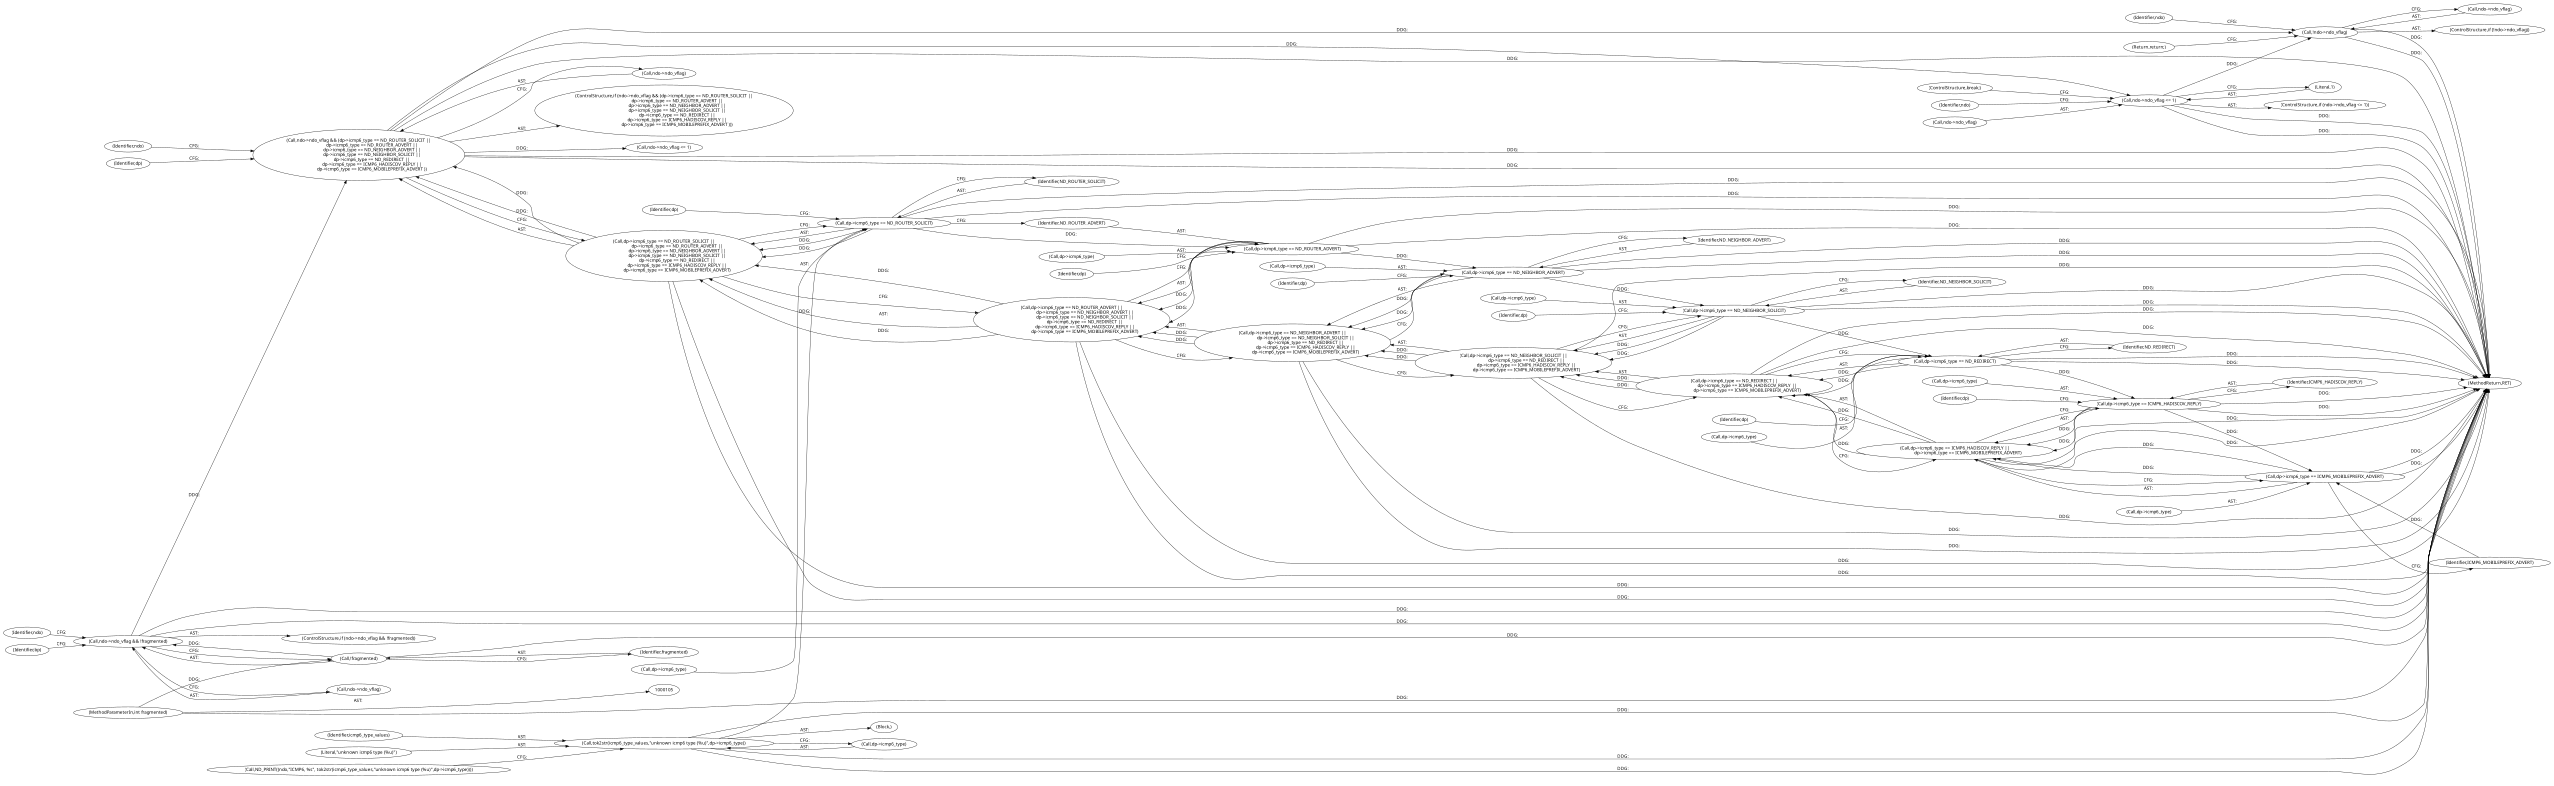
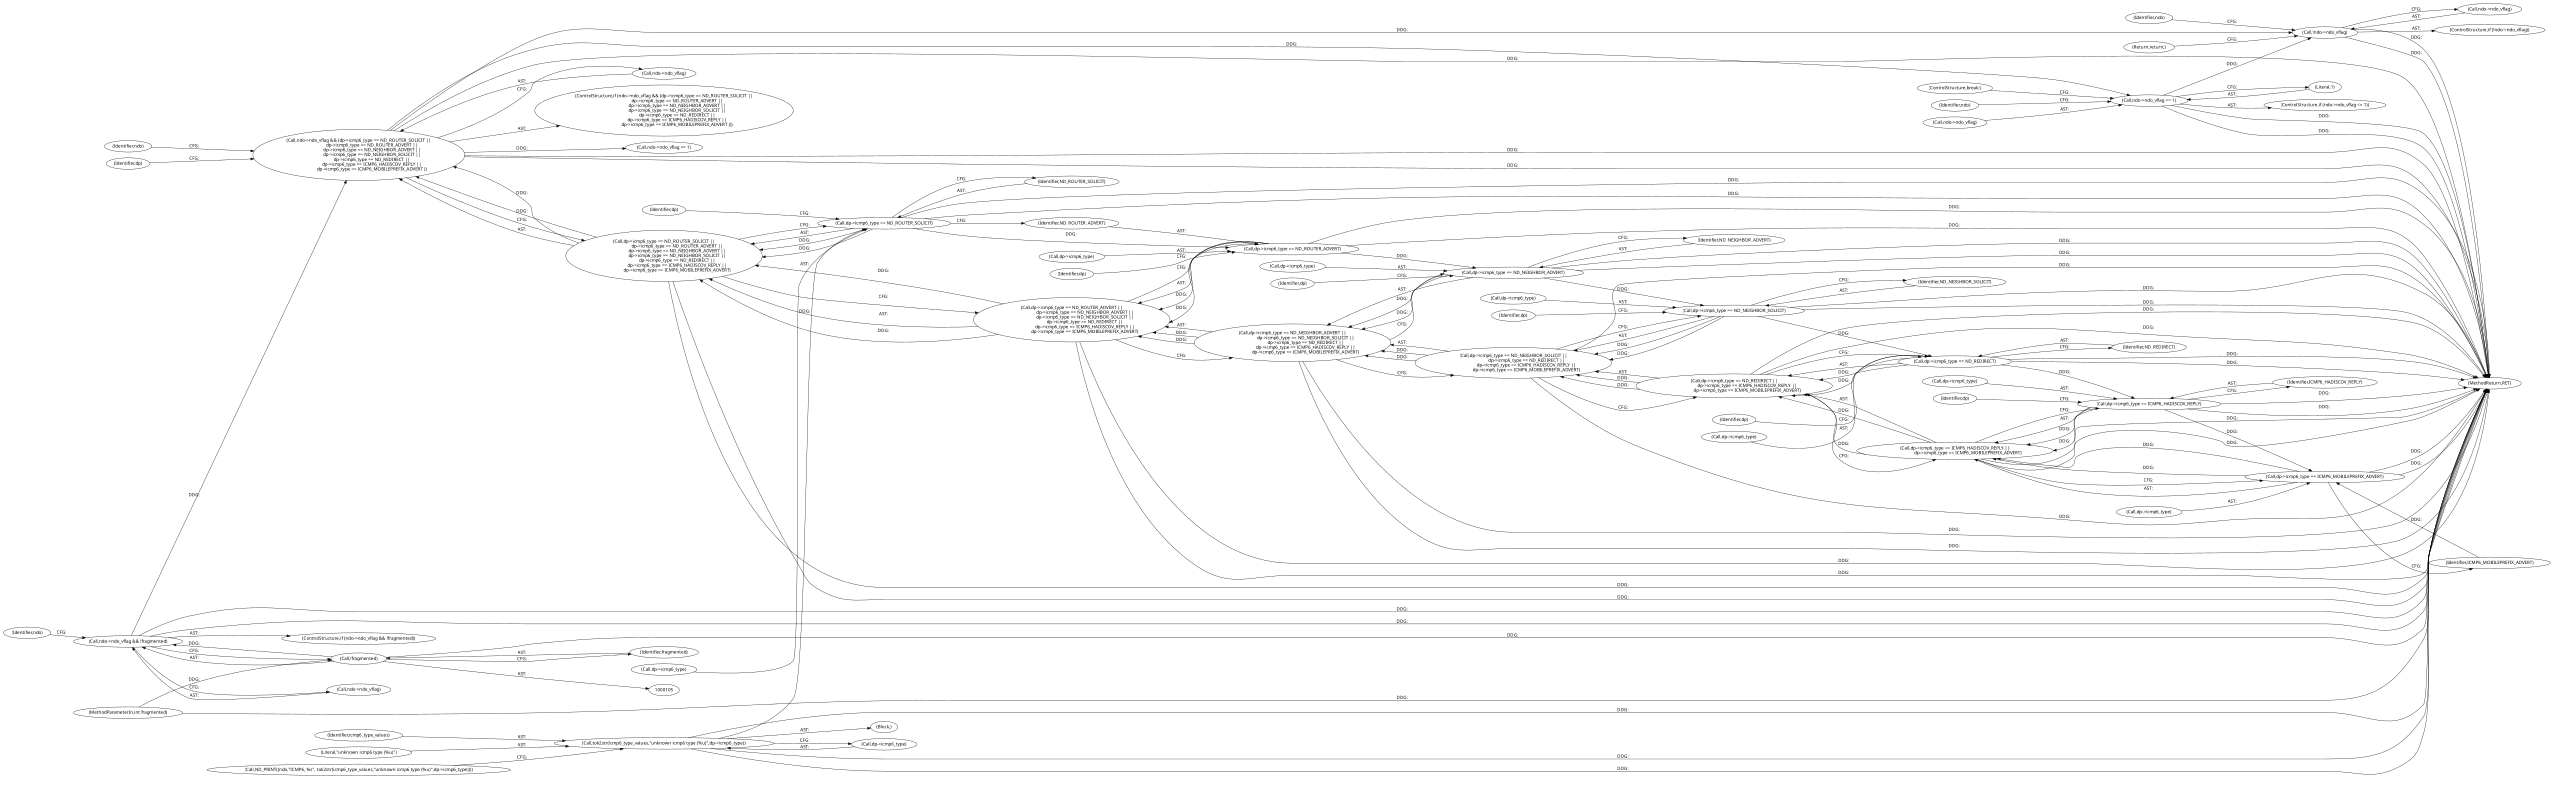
(27, 650) -> none
(415, 707) -> (514, 676)
